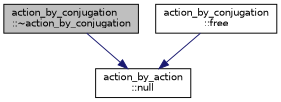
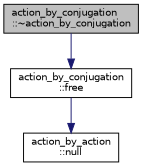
(103, 48) -> (71, 46)
